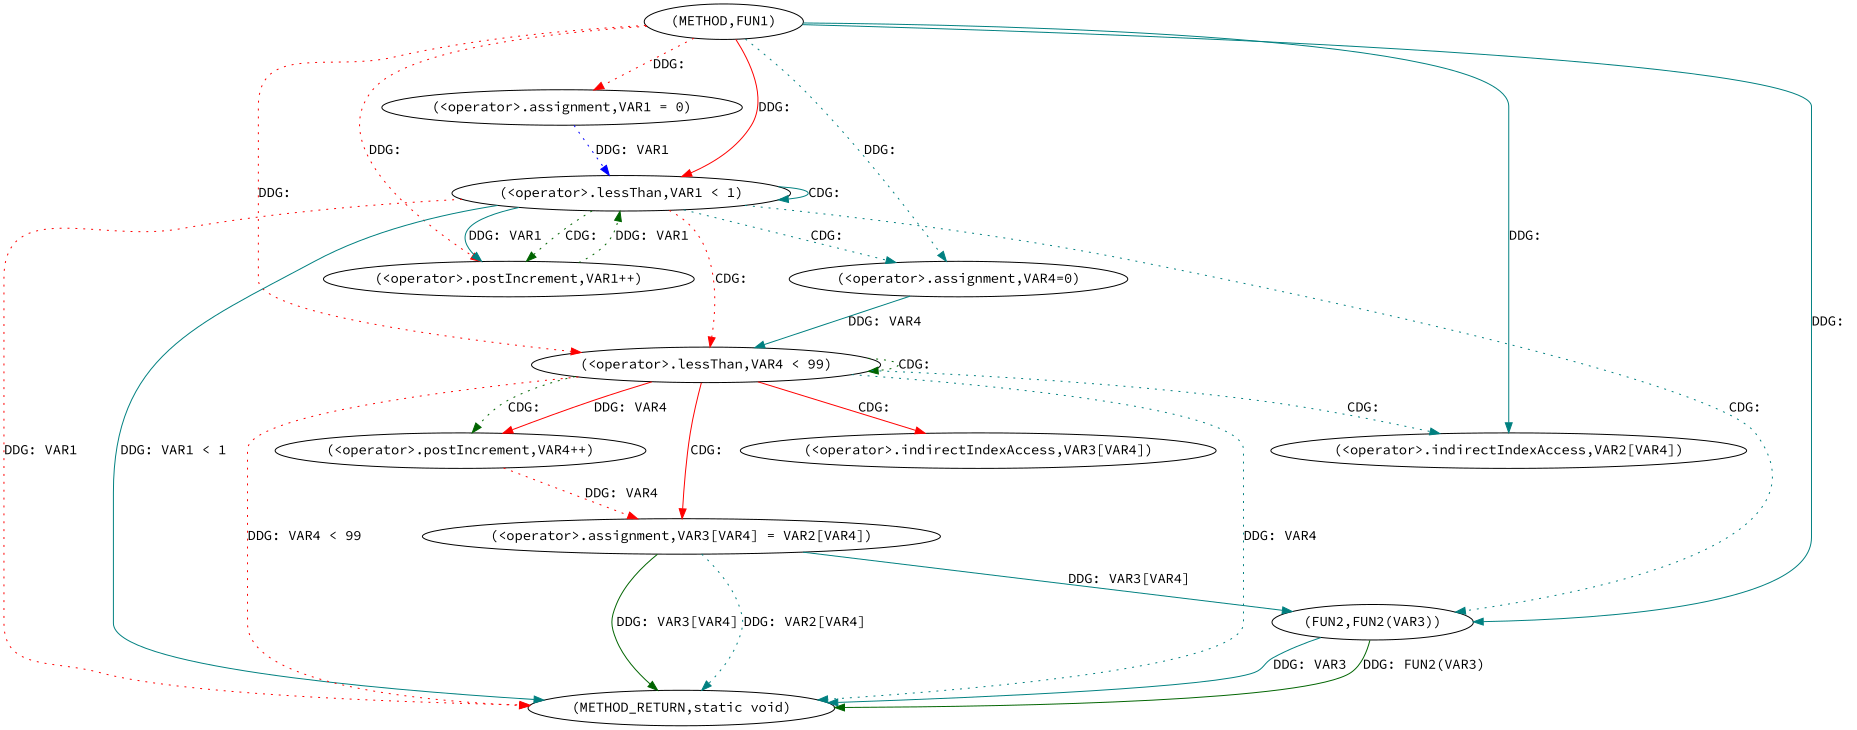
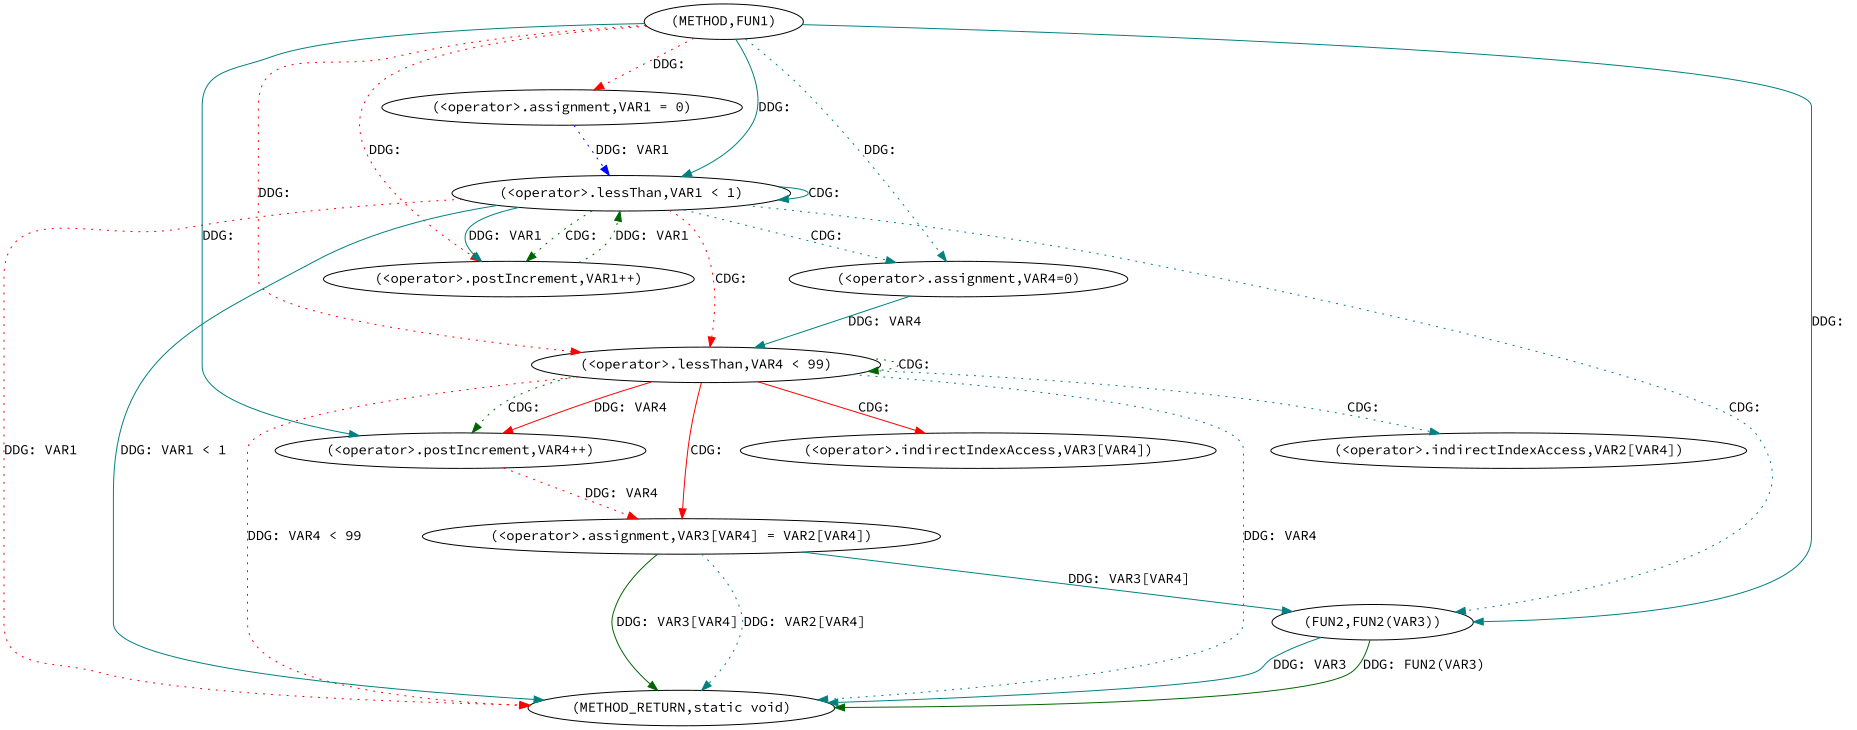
(1372, 55) -> (207, 87)
(754, 119) -> (754, 119)
